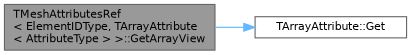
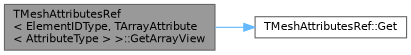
(331, 27) -> (331, 27)
